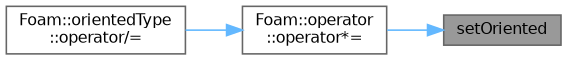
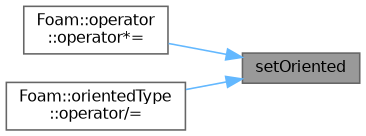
(206, 30) -> (206, 86)
